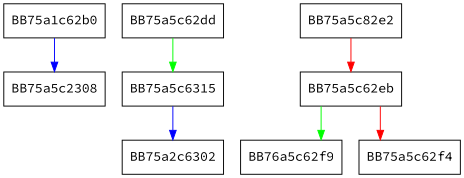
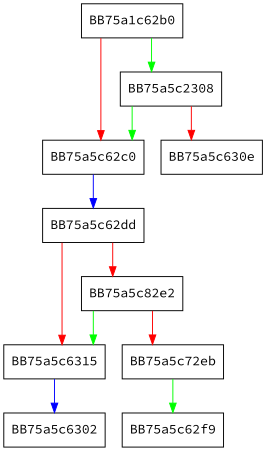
(54, 50) -> (152, 50)
(173, 50) -> (62, 289)
(351, 89) -> (173, 362)
none -> (93, 157)
(173, 157) -> (54, 430)
none -> (212, 157)
(291, 157) -> (173, 430)
(410, 157) -> none
none -> (113, 255)
none -> (93, 323)
